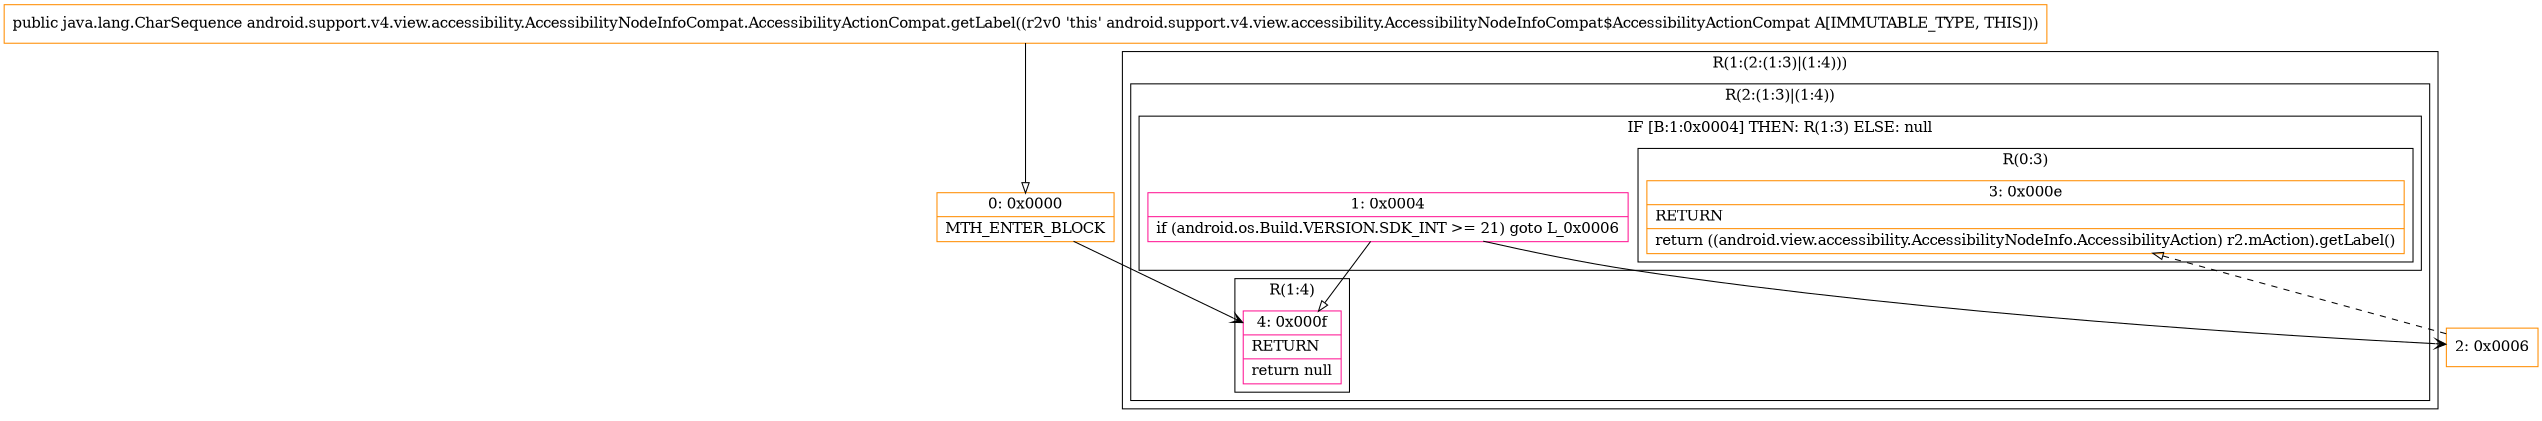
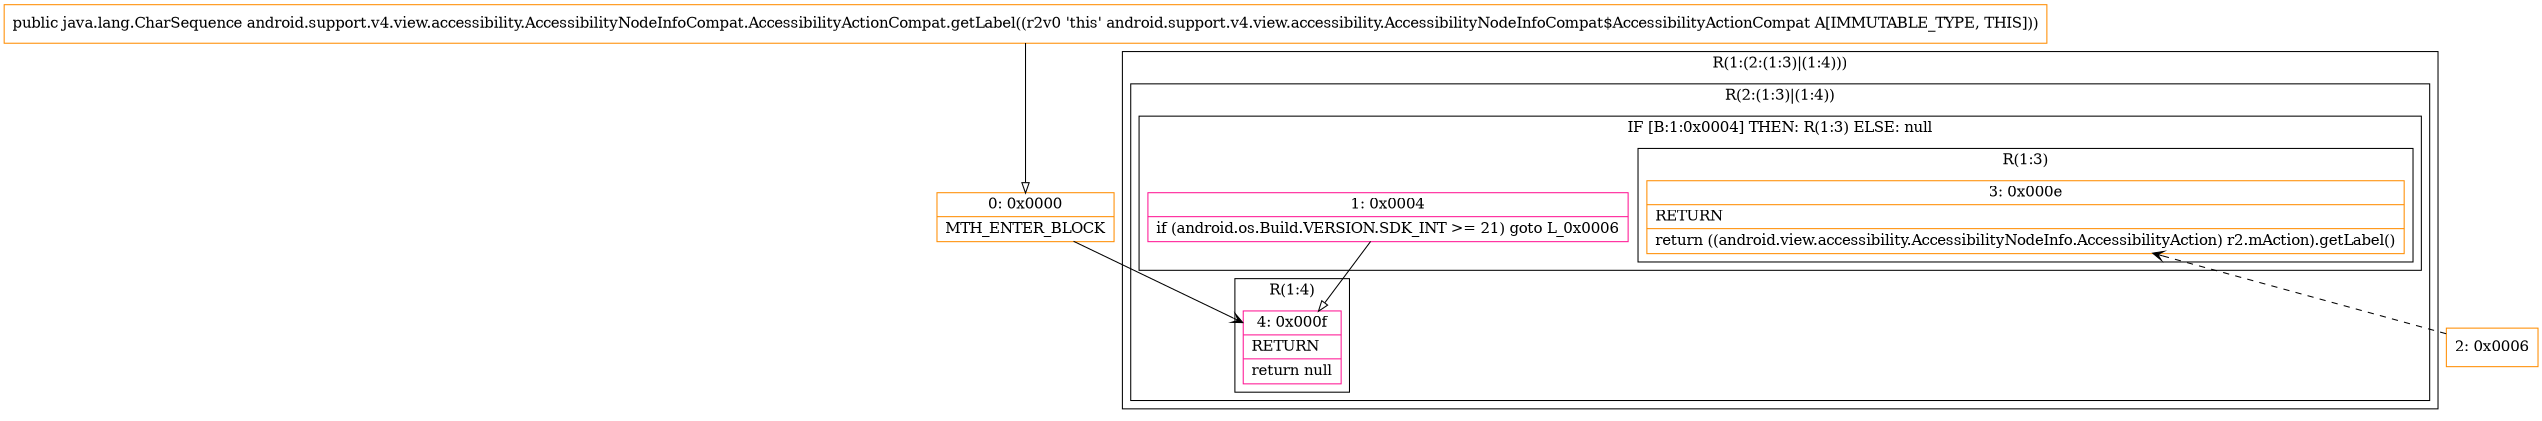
(2026, 160) -> (2026, 160)
(2304, 295) -> (2304, 295)
(1957, 309) -> none
